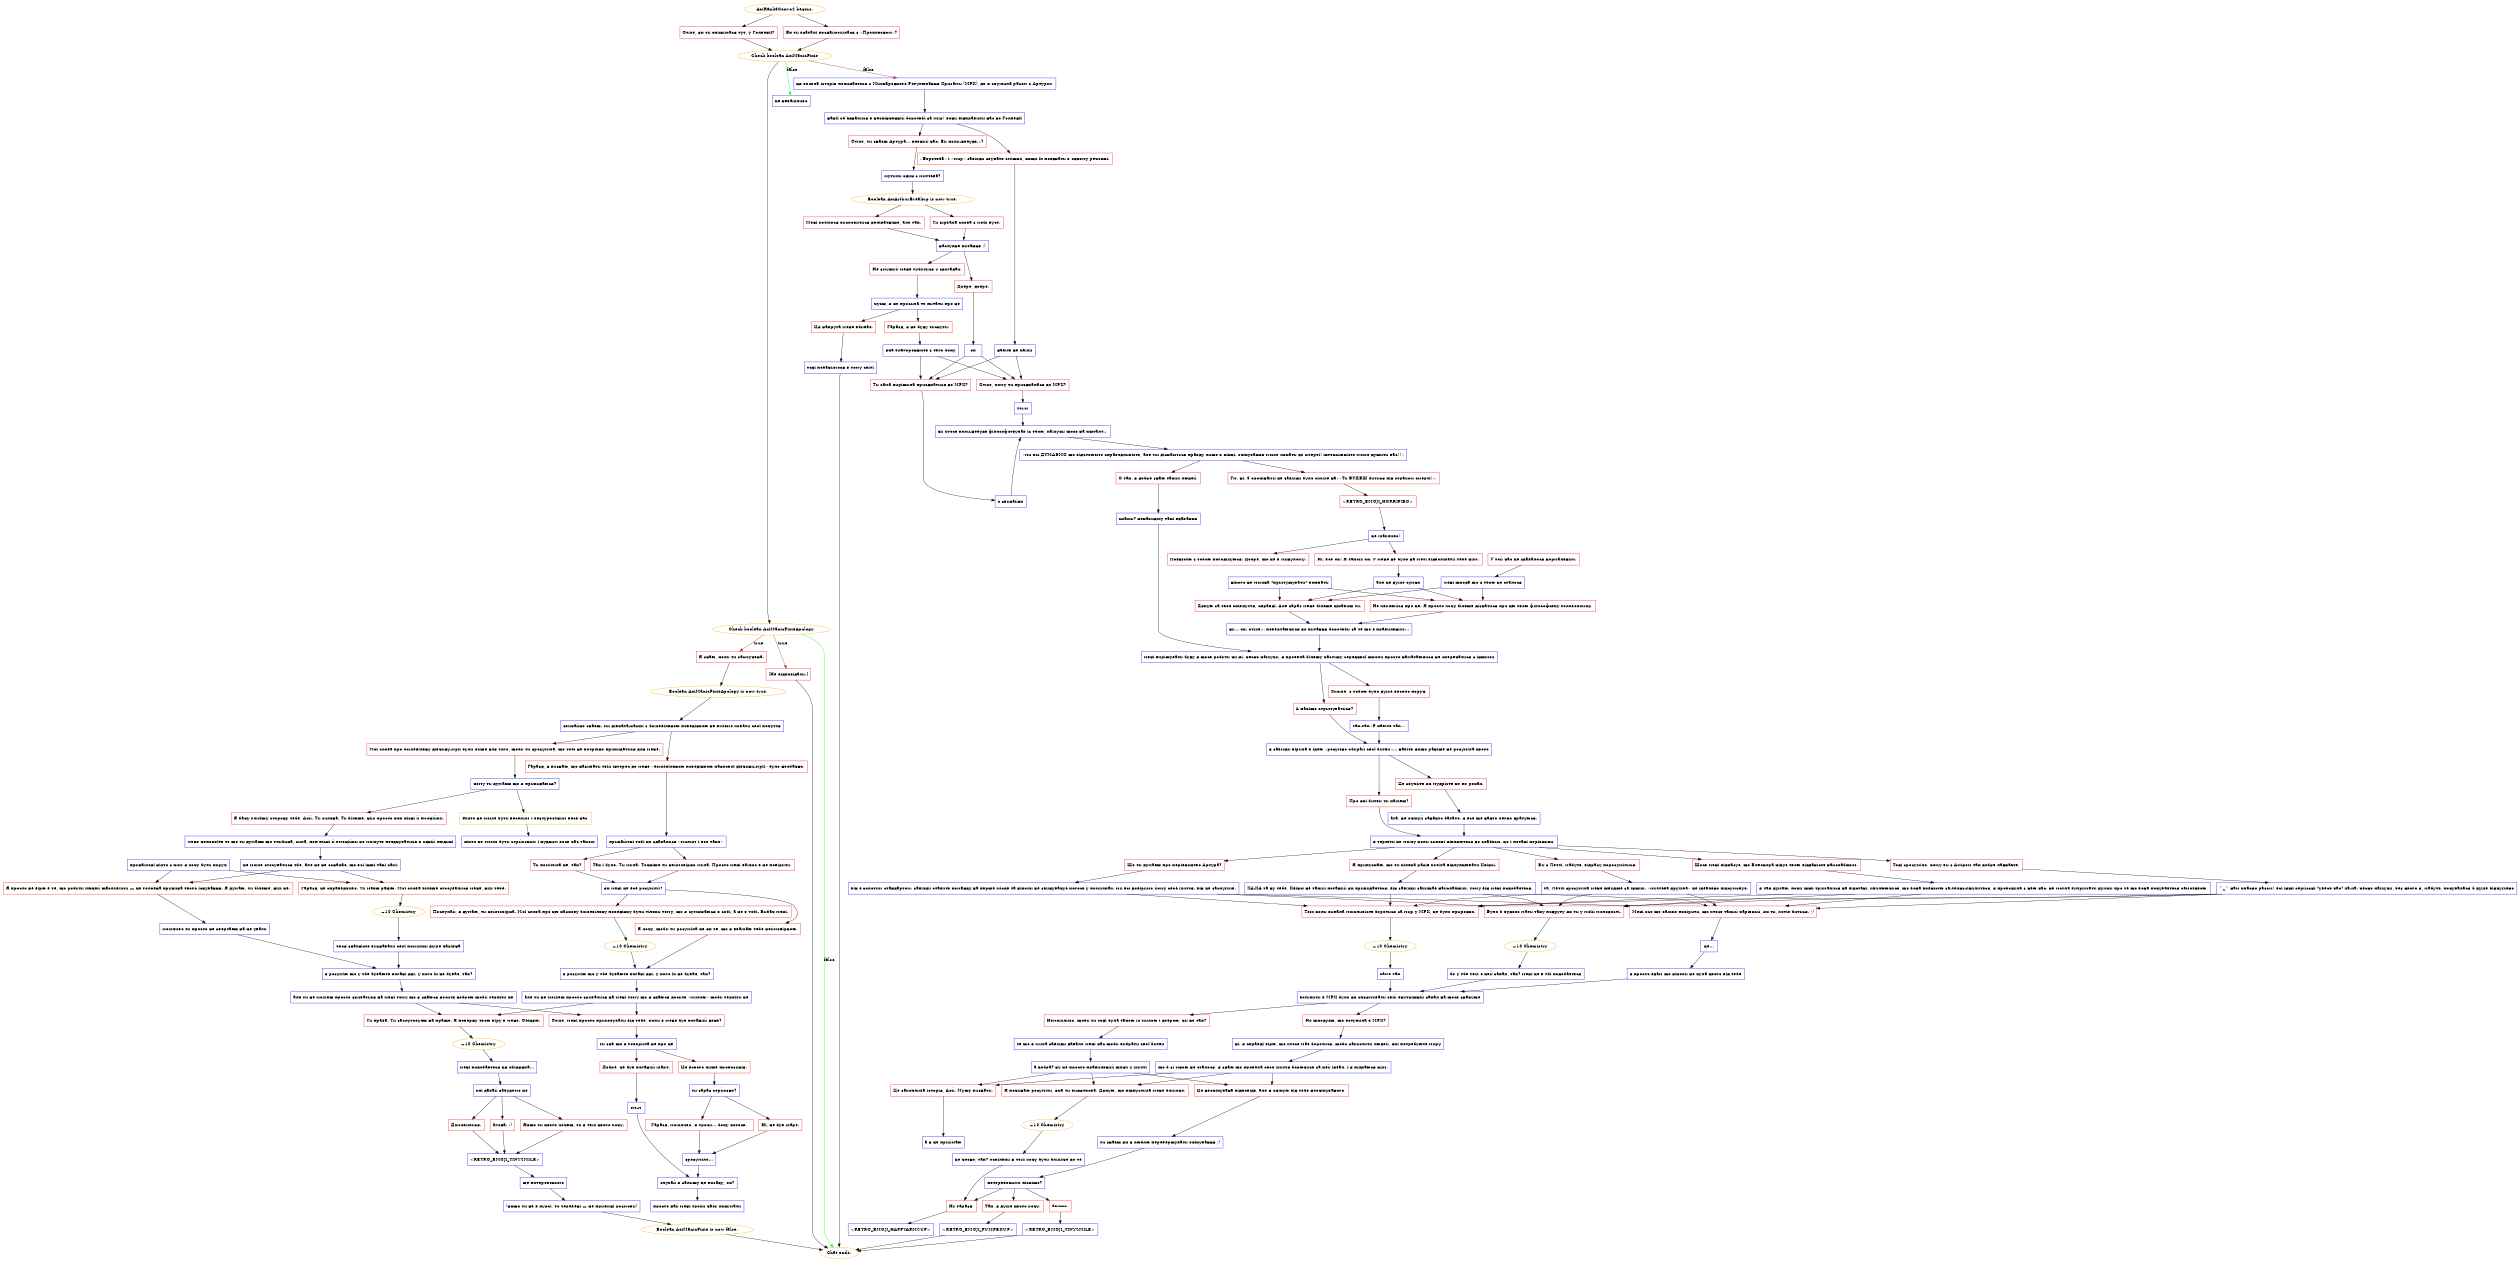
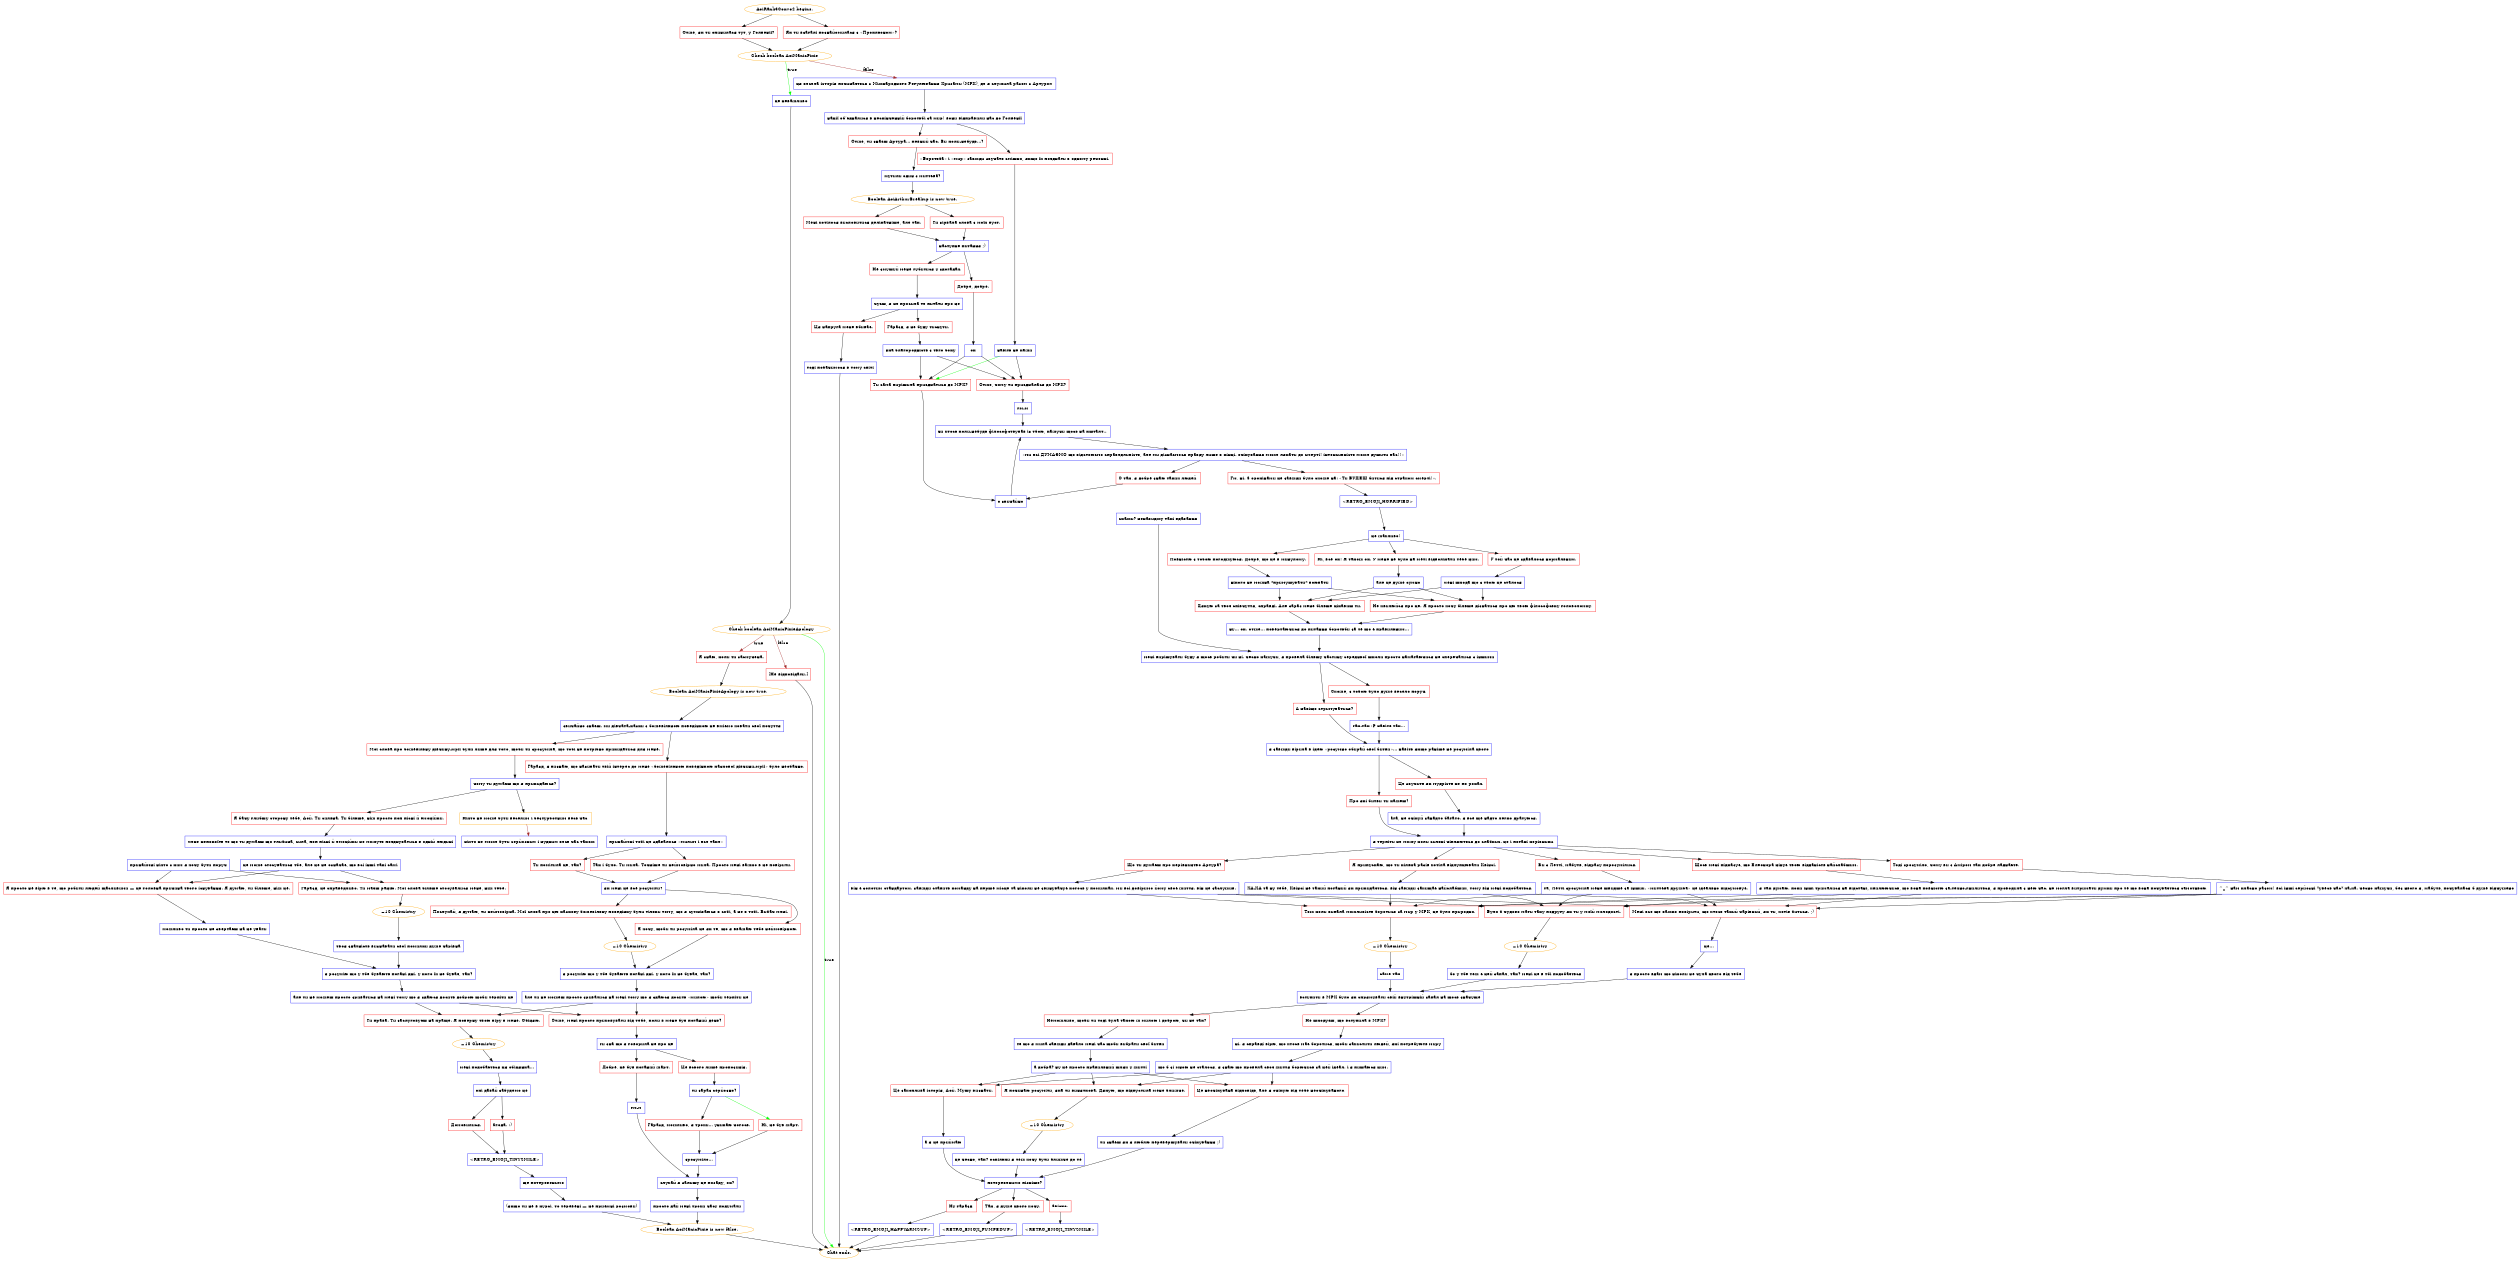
(792, 70) -> (792, 70)
(767, 339) -> (790, 365)
(966, 368) -> (966, 368)
(1158, 497) -> (1076, 491)
(1378, 502) -> (1378, 502)
none -> (1449, 546)
none -> (1257, 570)
(783, 643) -> (783, 643)
(527, 828) -> (527, 828)
(829, 960) -> (829, 960)
(746, 1107) -> (746, 1107)
(574, 1125) -> none
(699, 1125) -> (699, 1125)
none -> (956, 1171)
(981, 1178) -> (1017, 1170)
none -> (697, 1216)
none -> (866, 1241)
